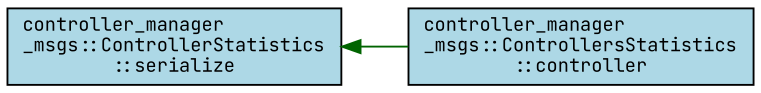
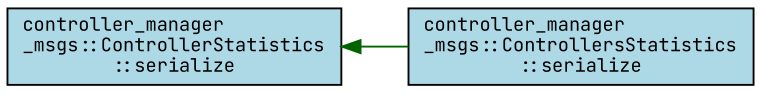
(581, 47) -> (581, 47)
